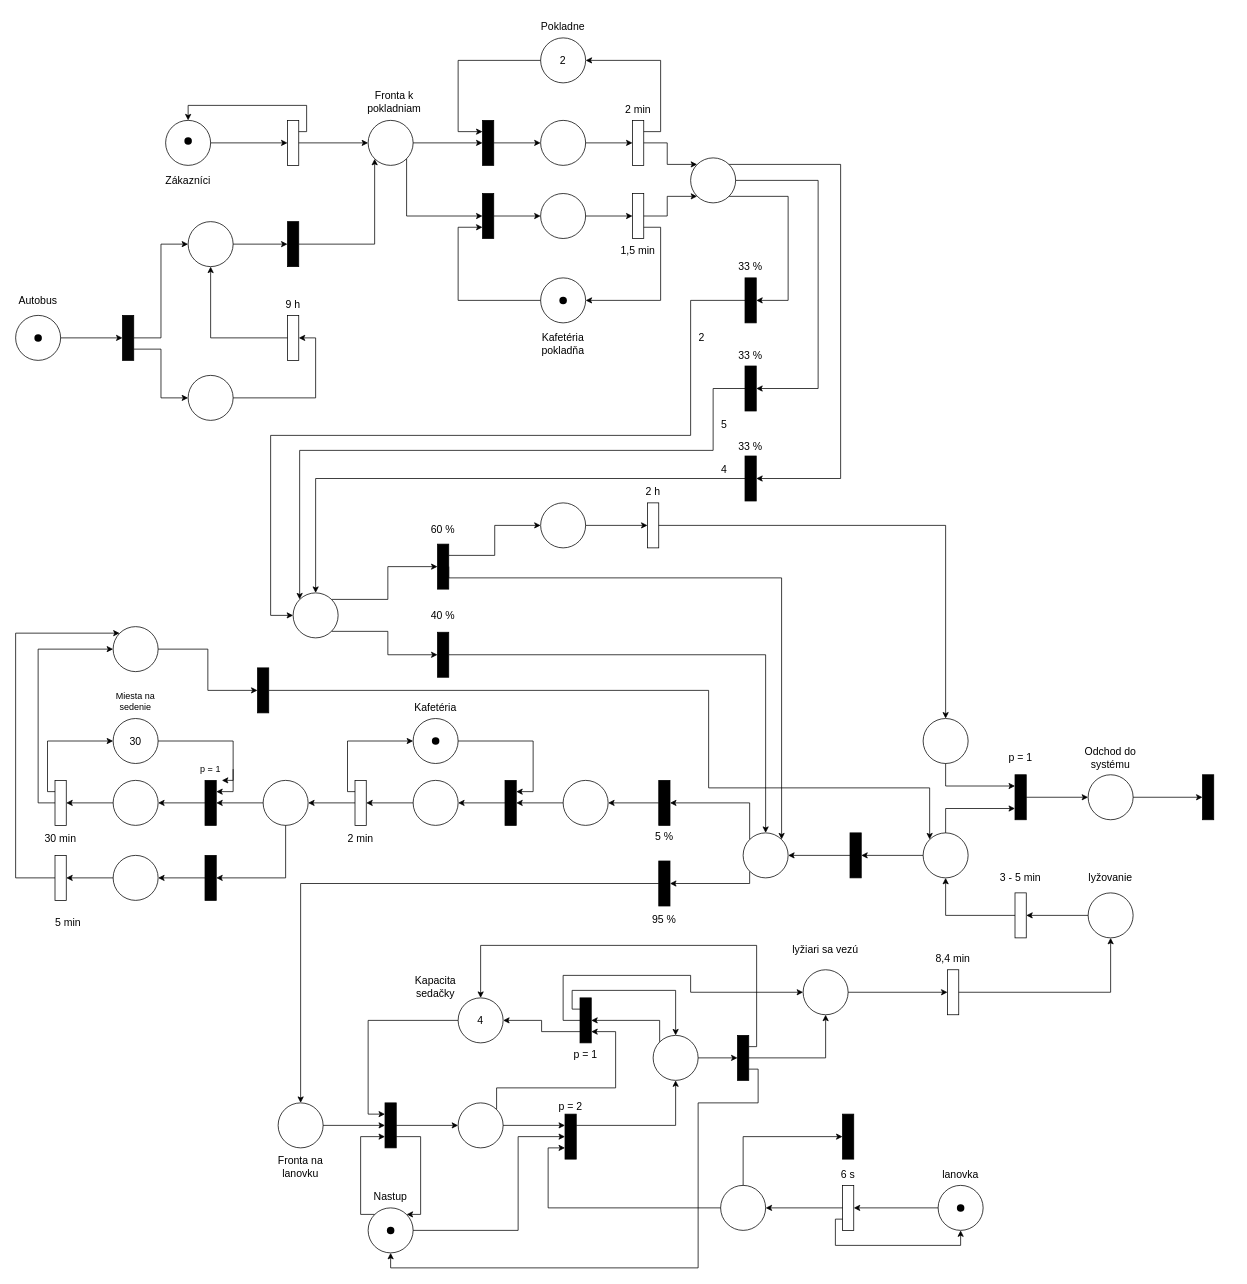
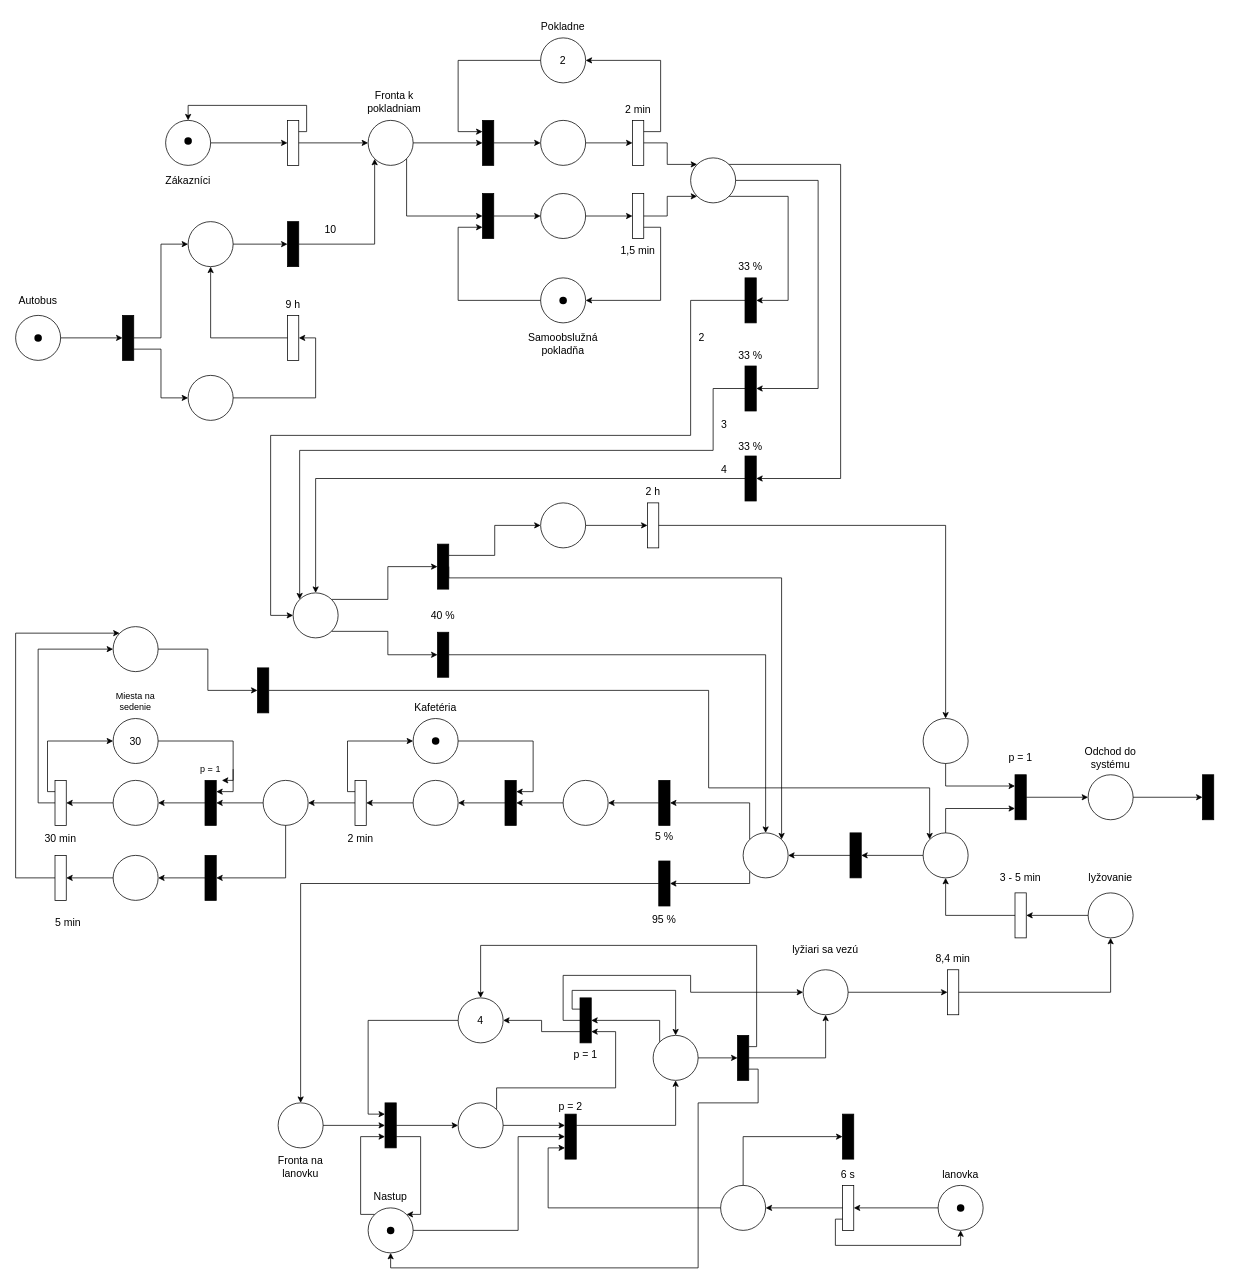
none -> (330, 230)
(563, 344) -> (563, 344)
(724, 424) -> (724, 424)
(443, 529) -> none
(435, 987) -> none
